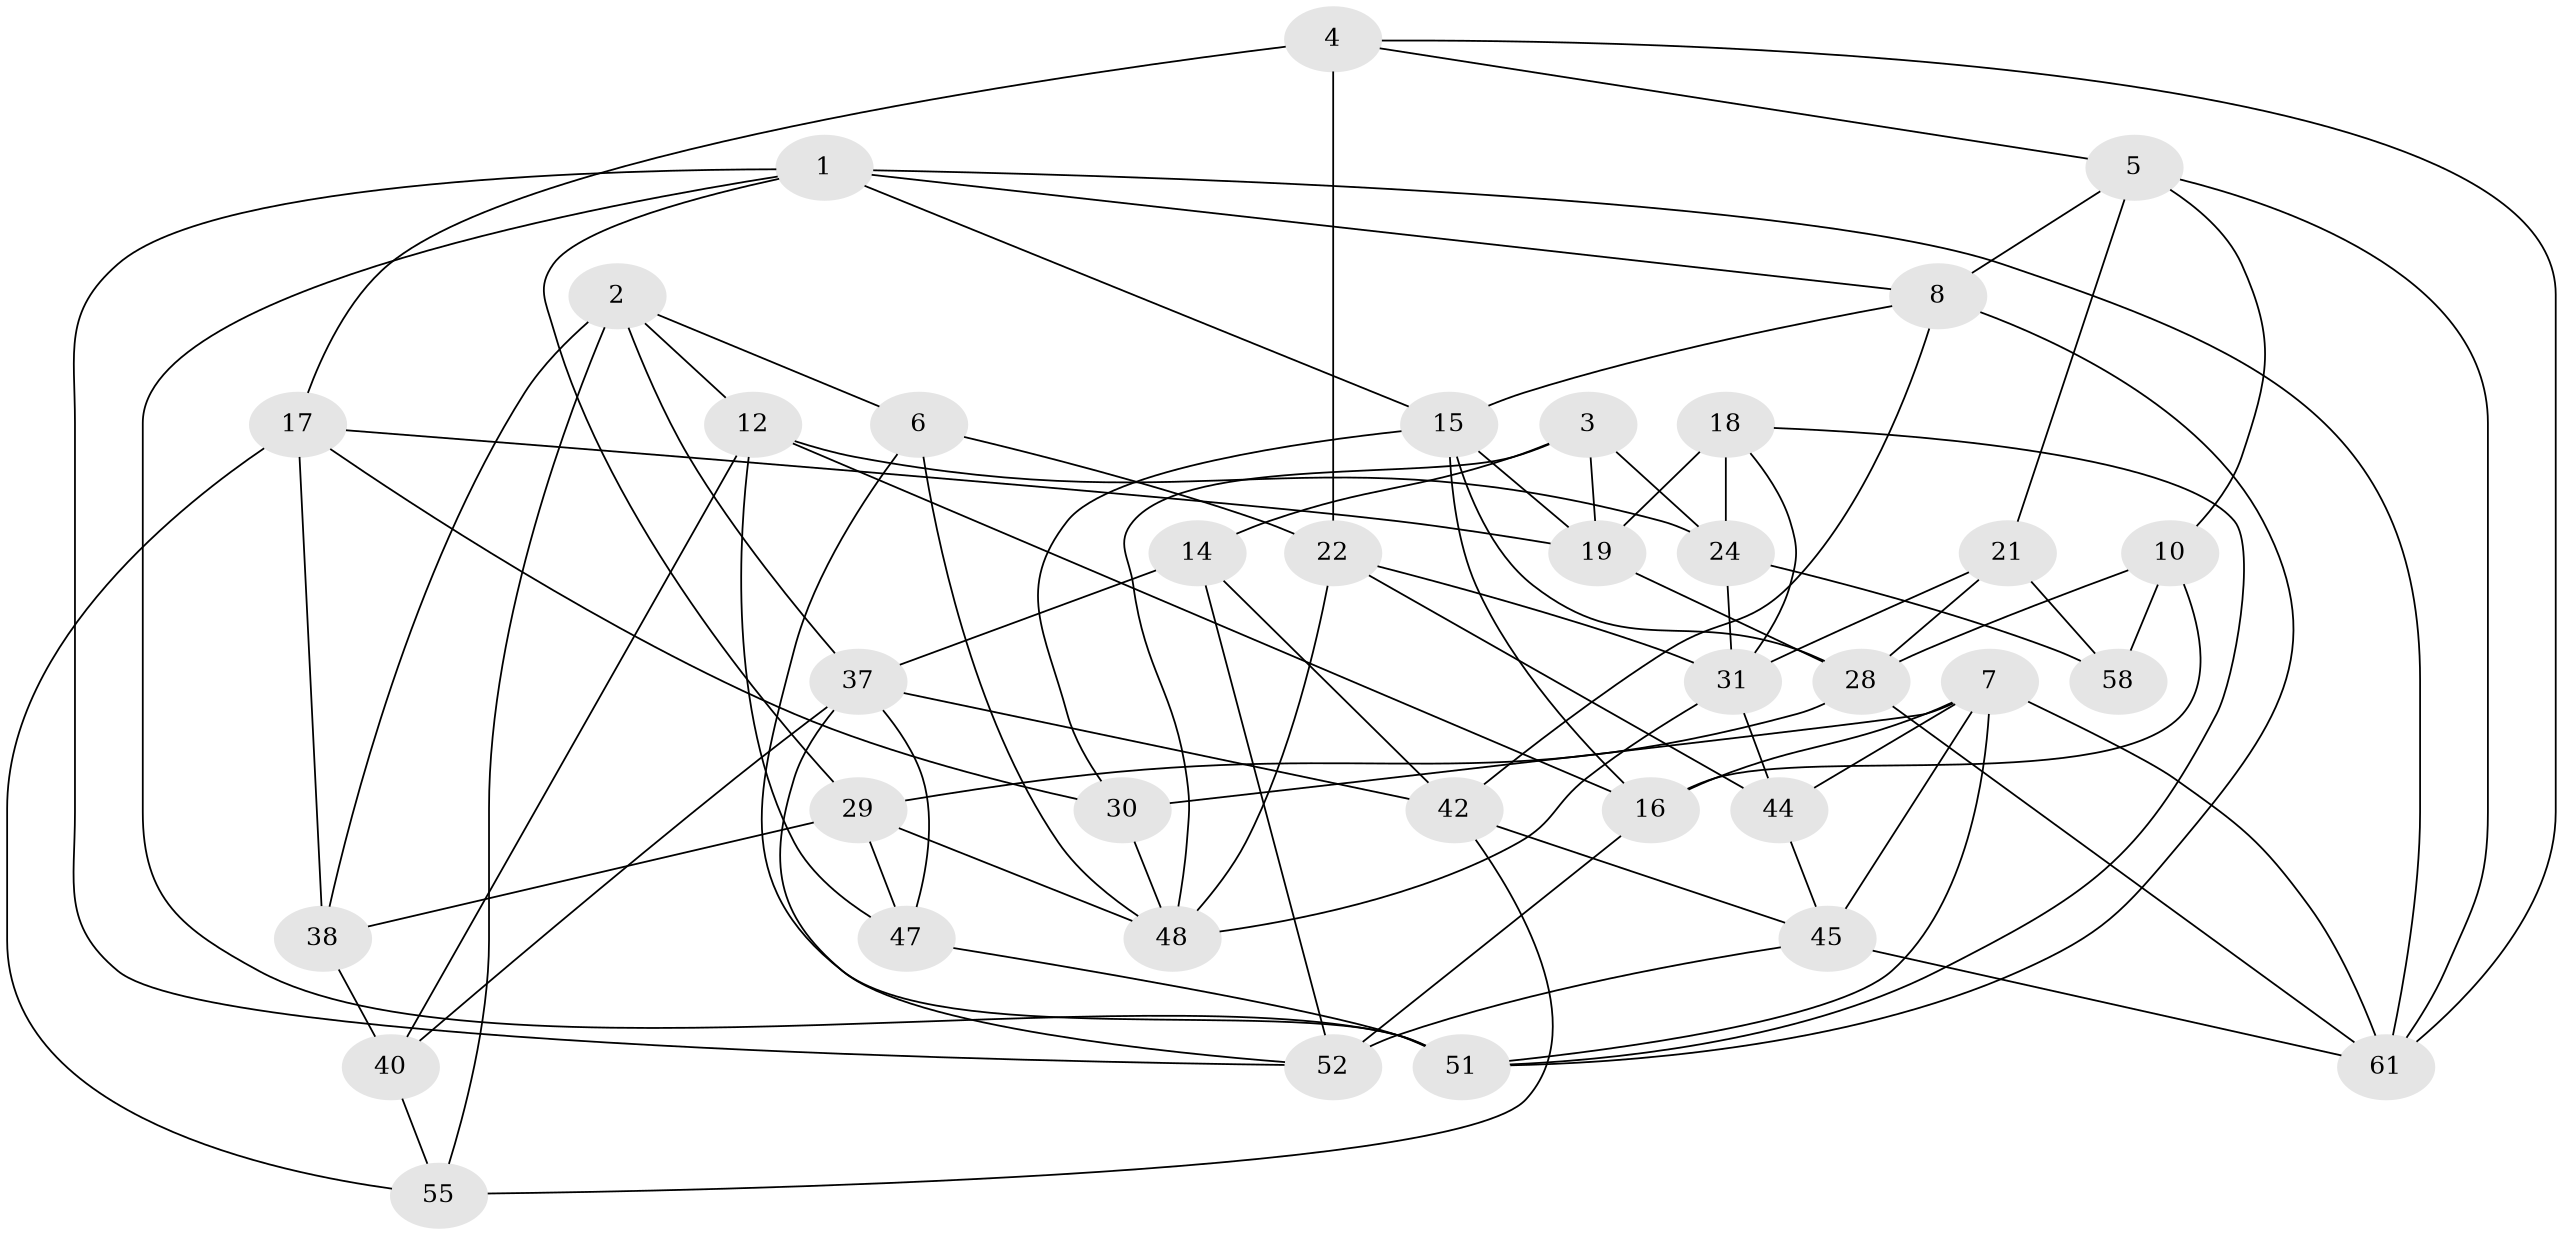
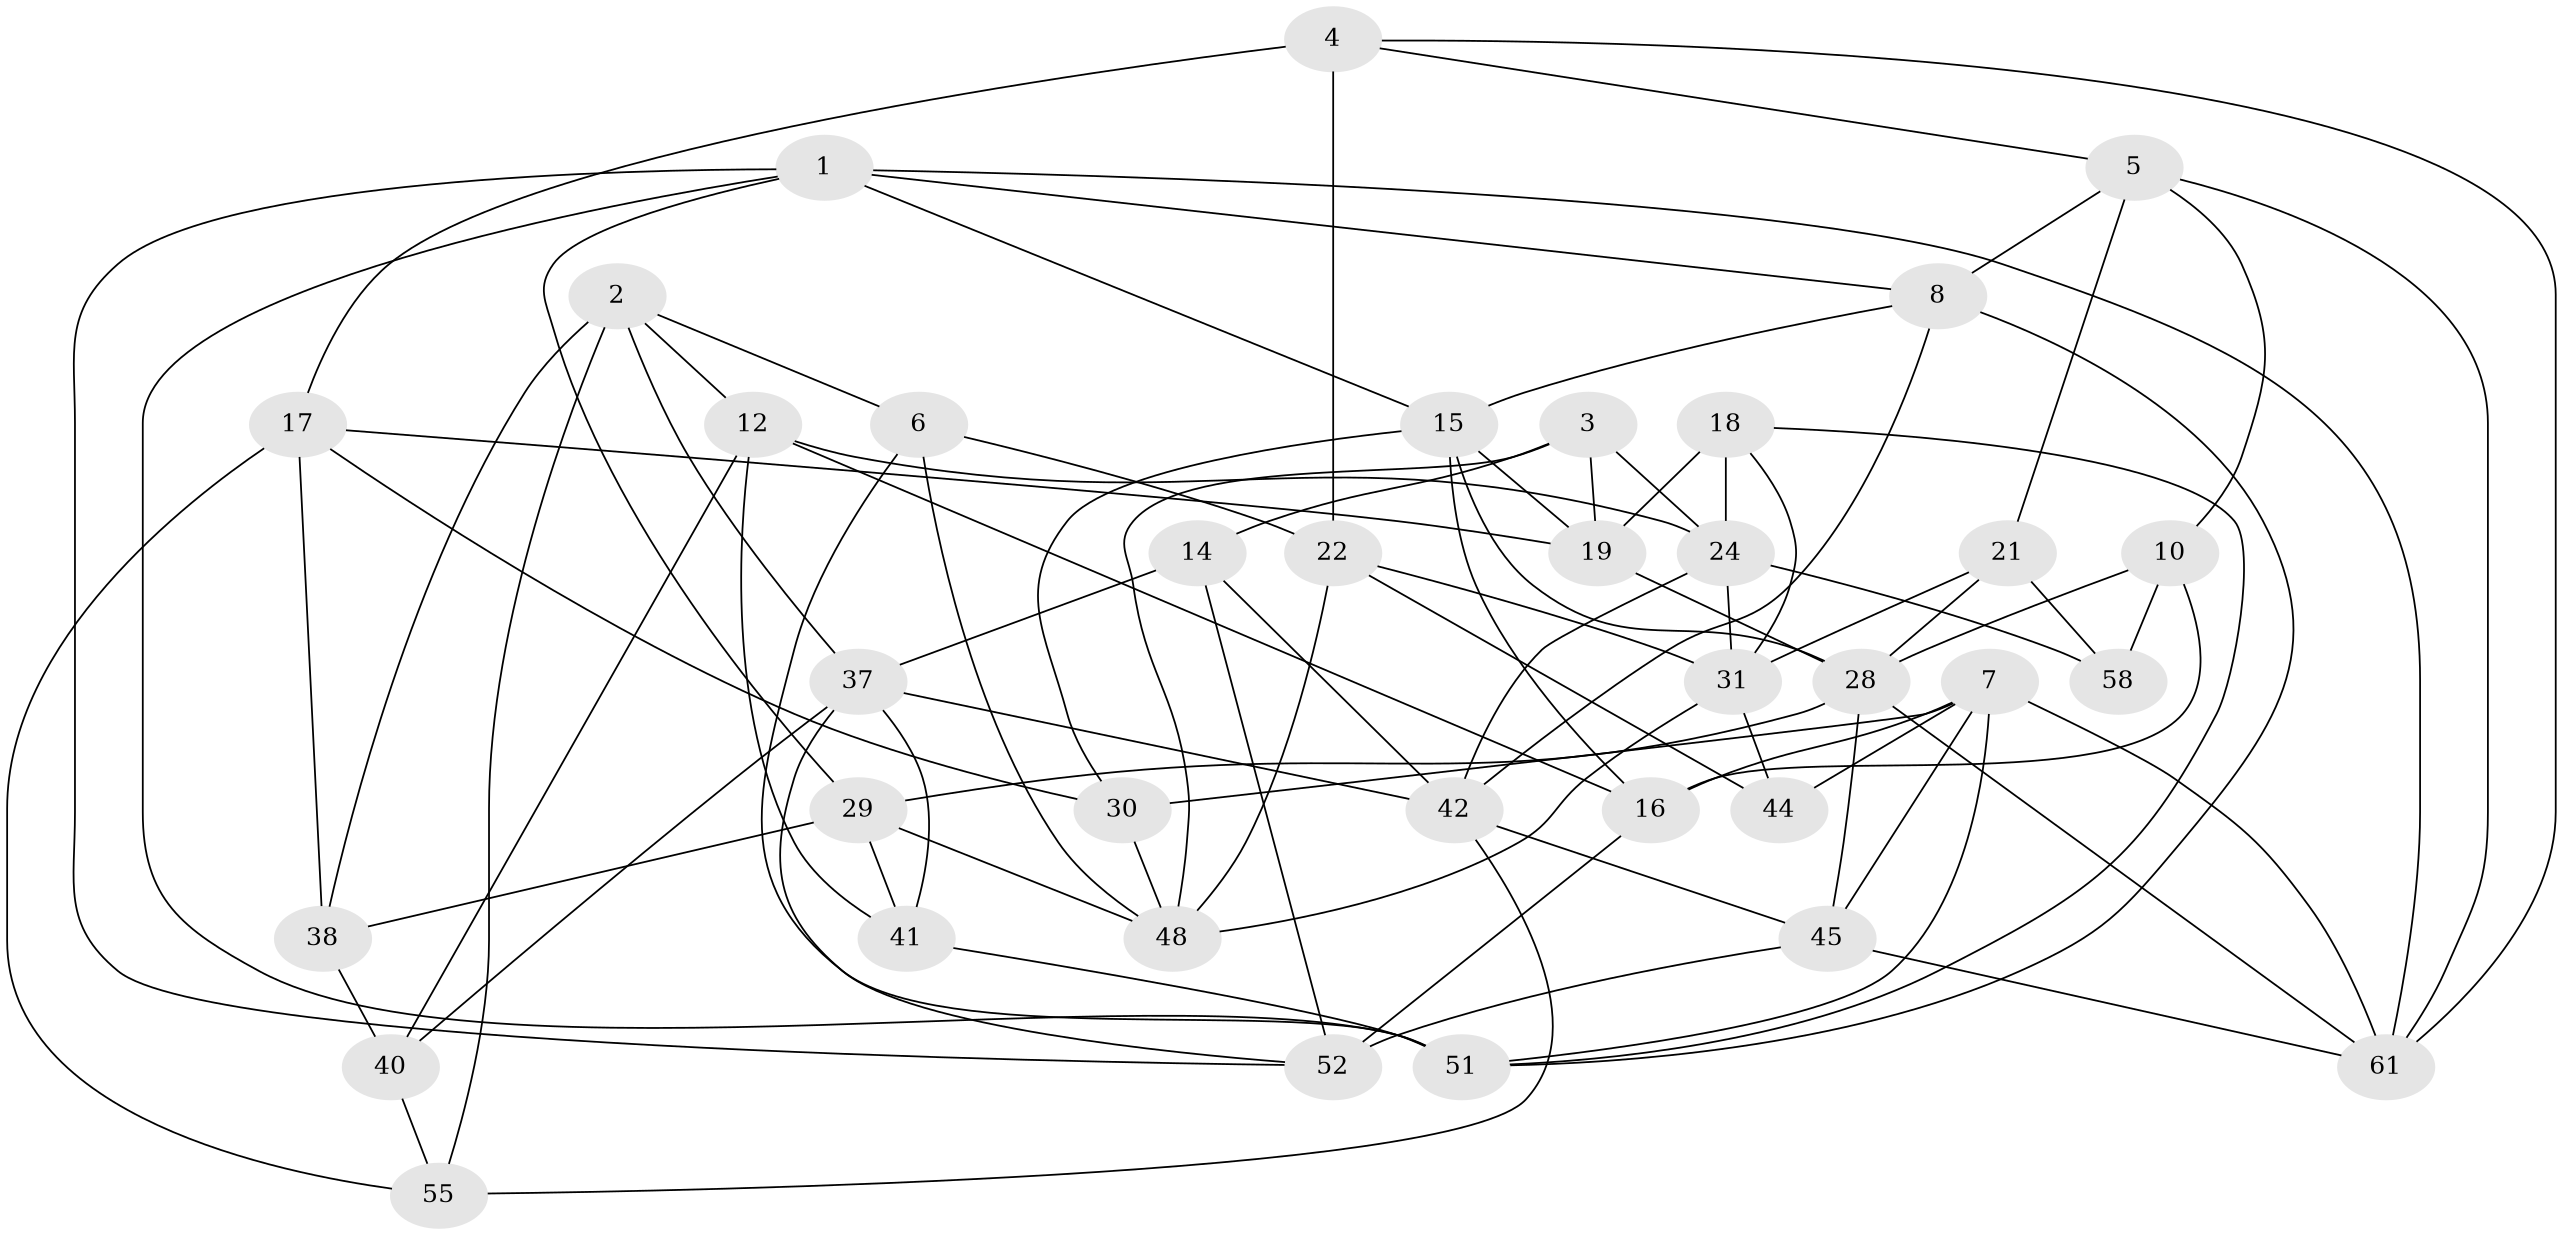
none -> (1547, 646)
(1803, 874) -> (1848, 810)
(907, 939) -> (907, 939)
